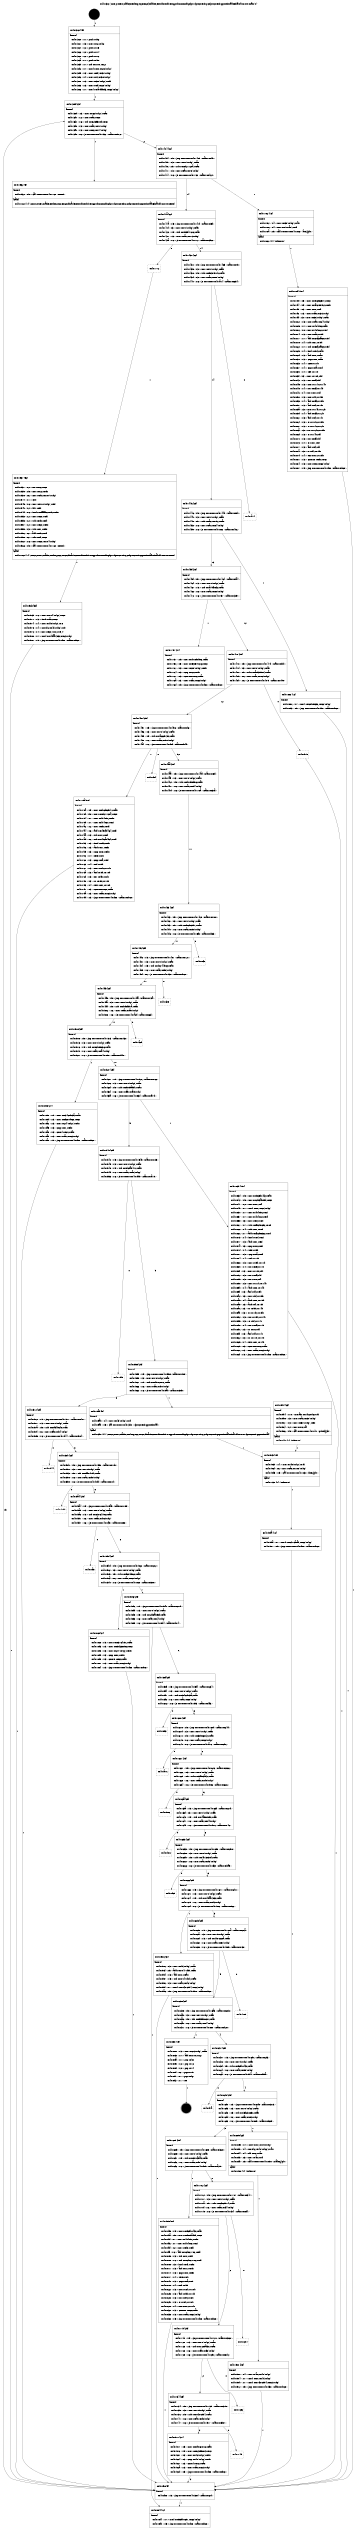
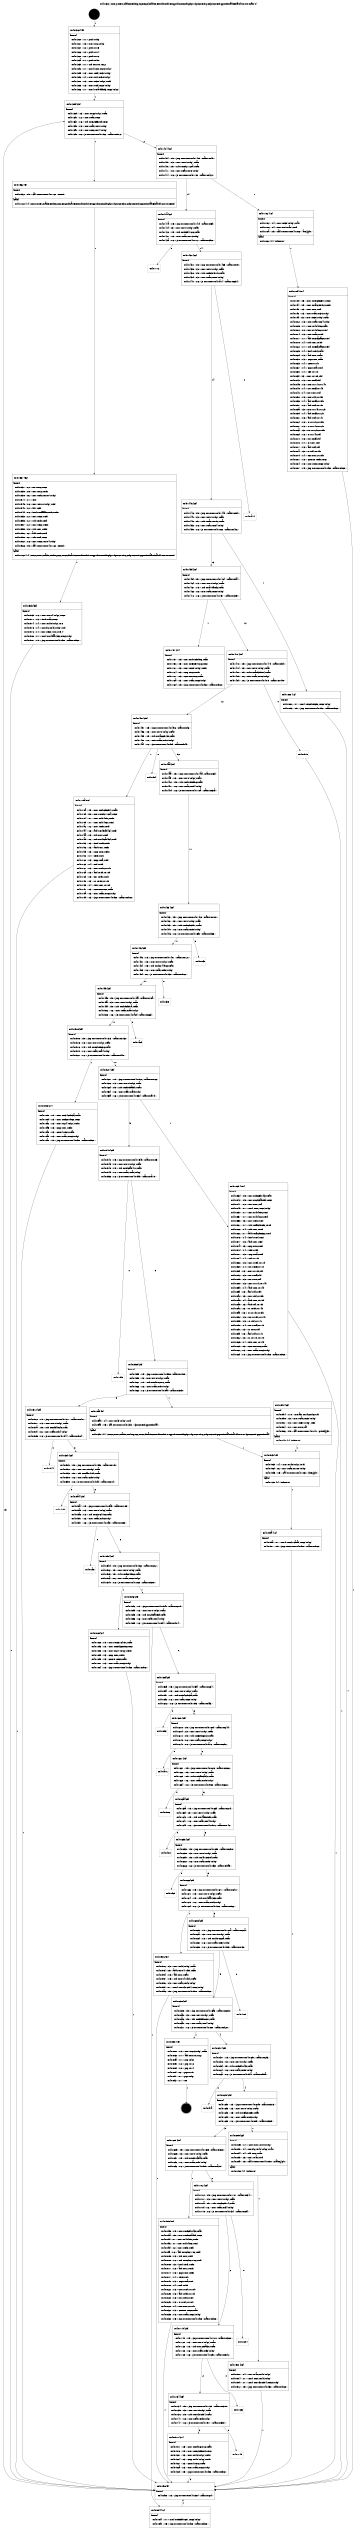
(129, 373) -> (94, 340)
(180, 2502) -> (182, 2504)
